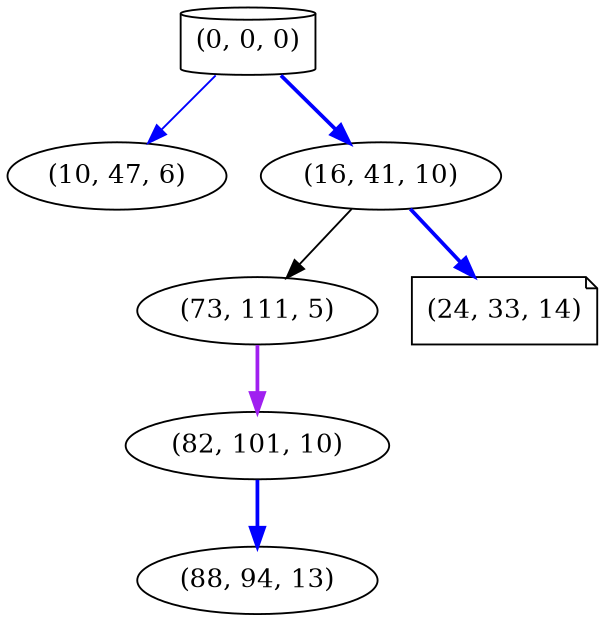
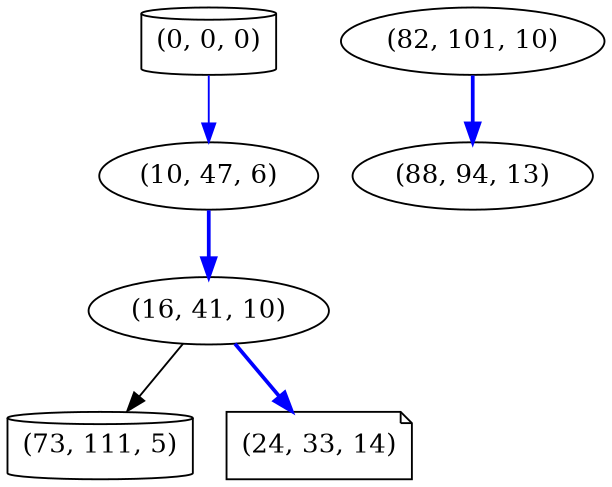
(308, 102) -> (209, 234)
(257, 311) -> (100, 446)
(257, 369) -> none
